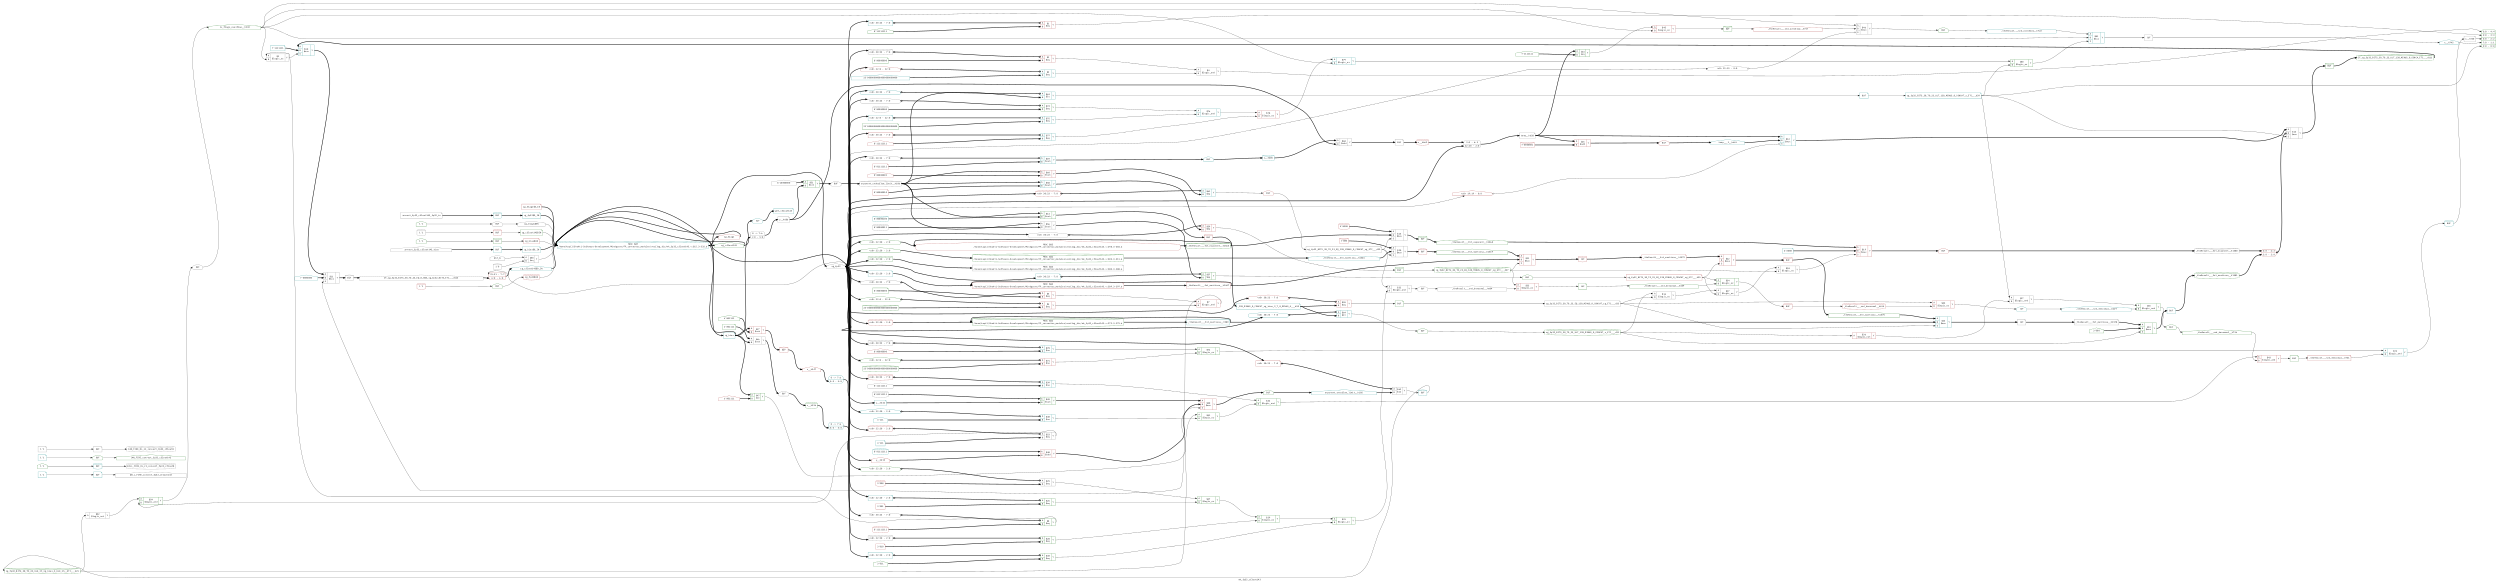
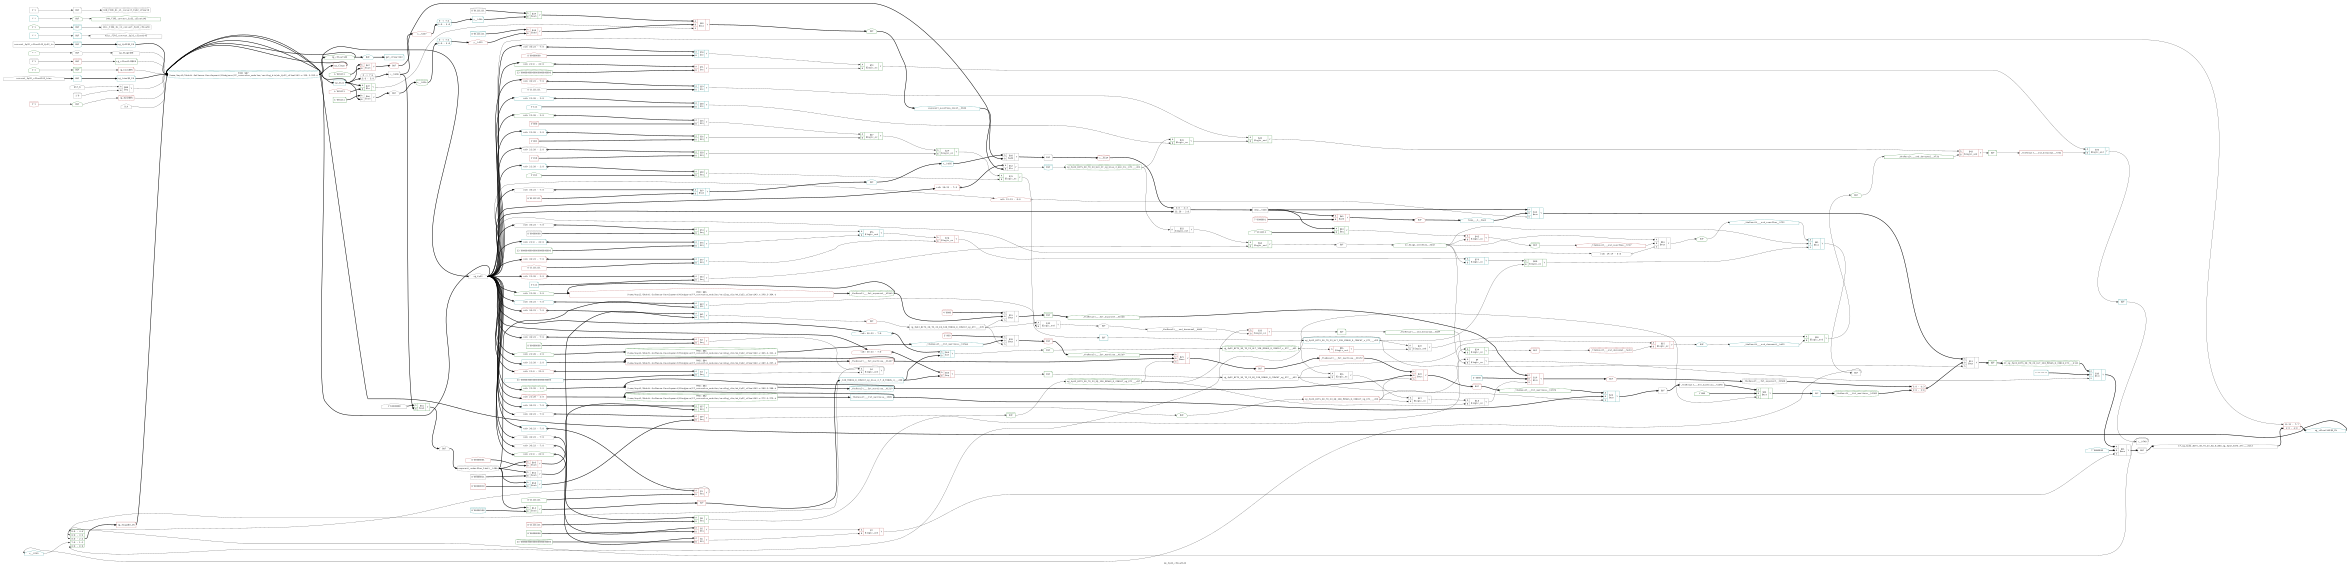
none -> (126, 107)
(729, 237) -> (340, 66)
none -> (872, 389)
none -> (97, 527)
